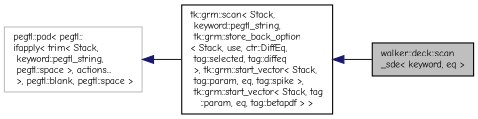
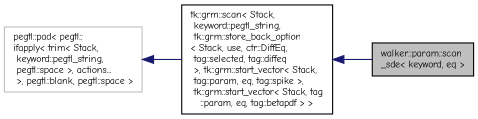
(423, 59) -> (423, 59)
